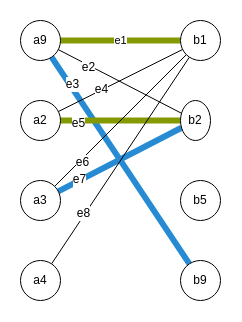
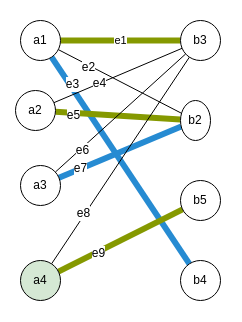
(41, 41) -> (41, 41)
(201, 41) -> (201, 41)
(41, 121) -> (36, 111)
(41, 201) -> (41, 186)
none -> (121, 241)
(41, 281) -> (41, 281)
(201, 281) -> (201, 281)
